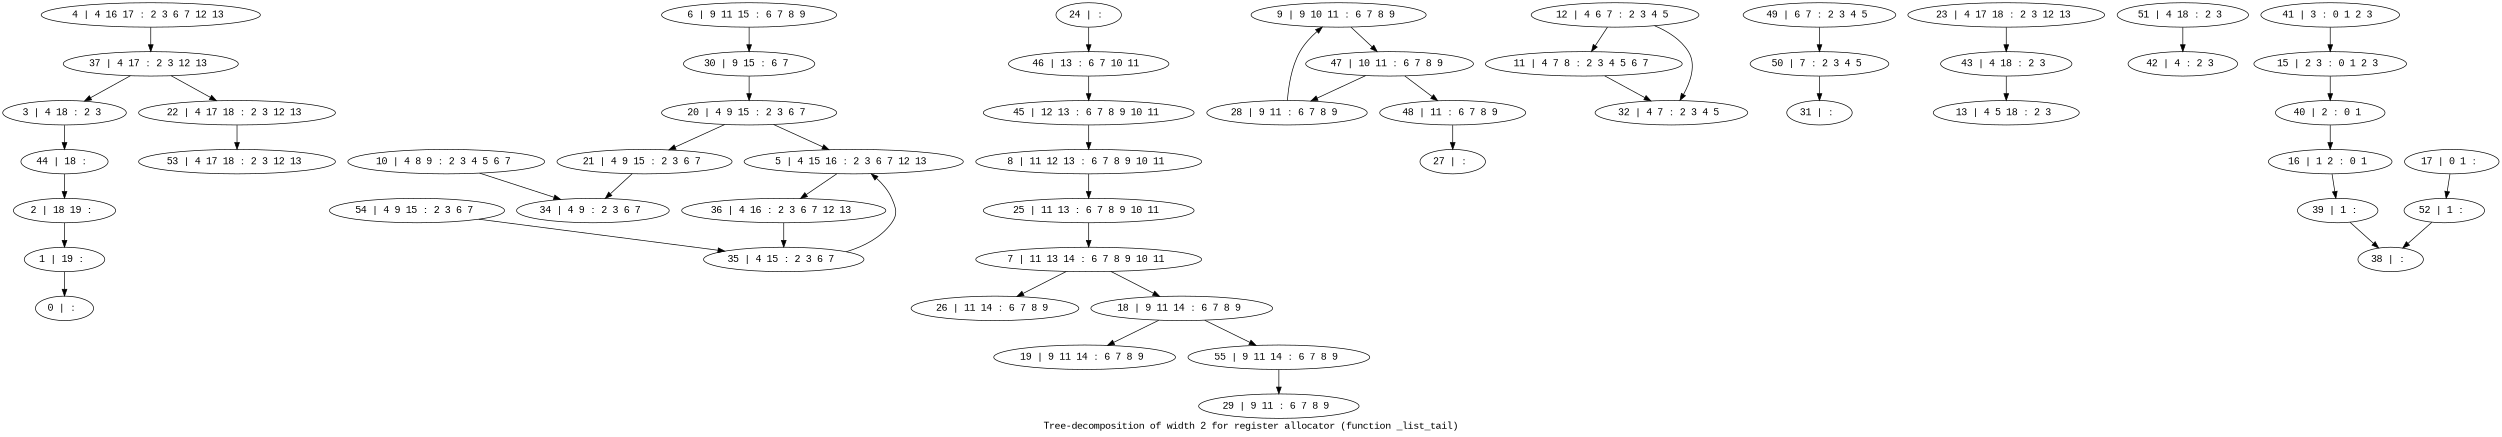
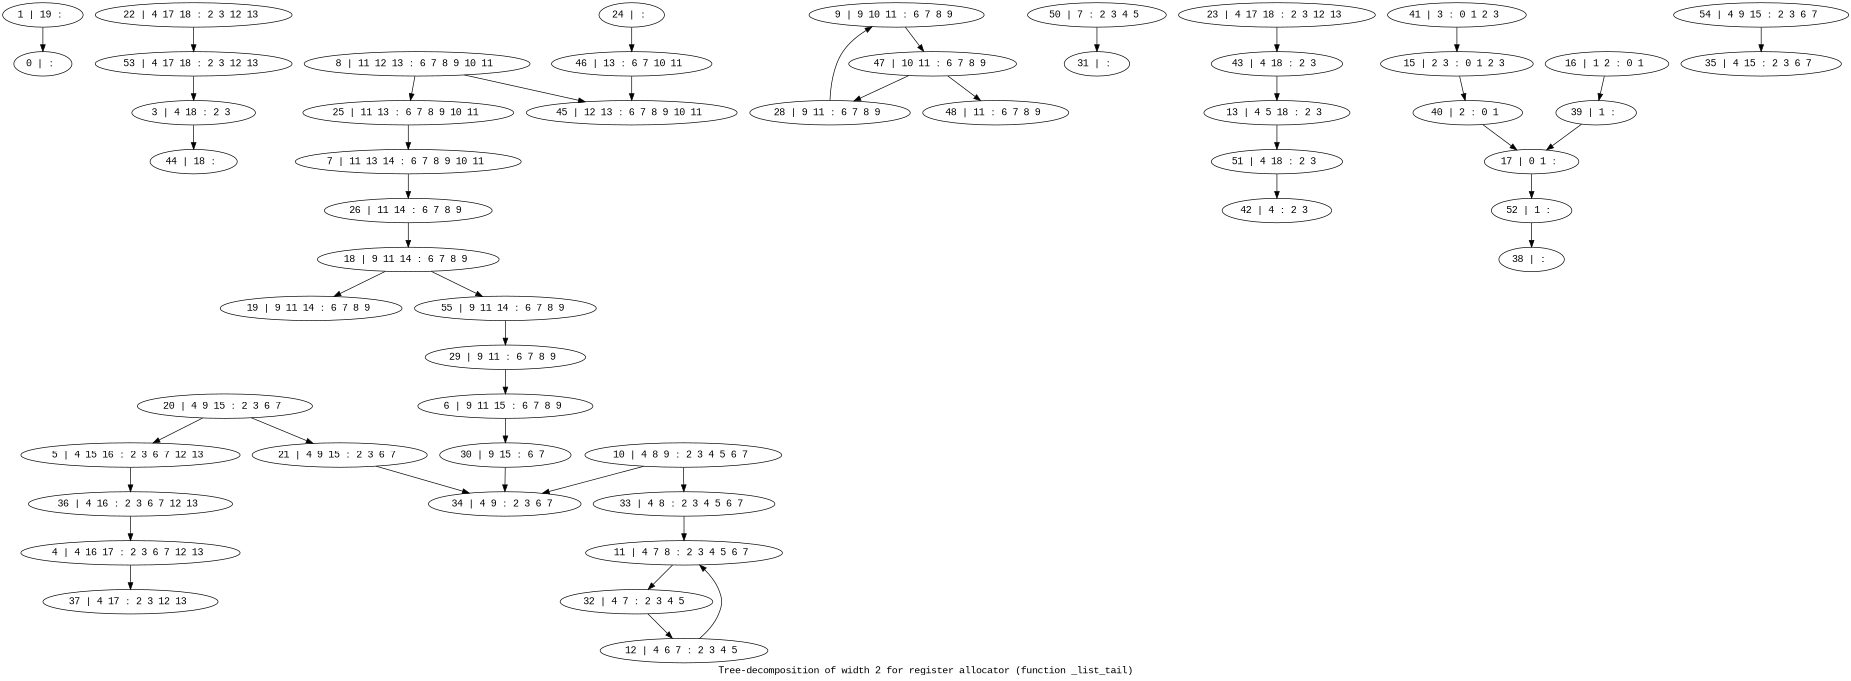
(1819, 15) -> none
(1689, 52) -> (658, 624)
(749, 85) -> (505, 476)
(110, 87) -> (194, 85)
(191, 87) -> none
(1089, 134) -> (521, 88)
none -> (1277, 134)
(2330, 134) -> (1497, 135)
(1453, 162) -> none
(65, 211) -> none
(891, 224) -> none
(784, 232) -> (130, 525)
(2362, 233) -> (1567, 135)
(1132, 282) -> (408, 232)
none -> (505, 378)
none -> (684, 504)
